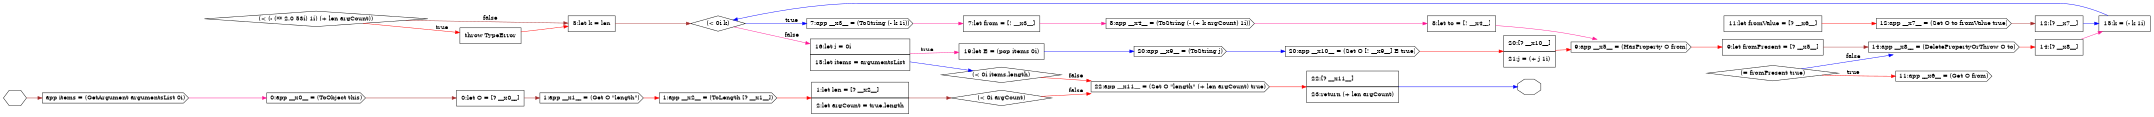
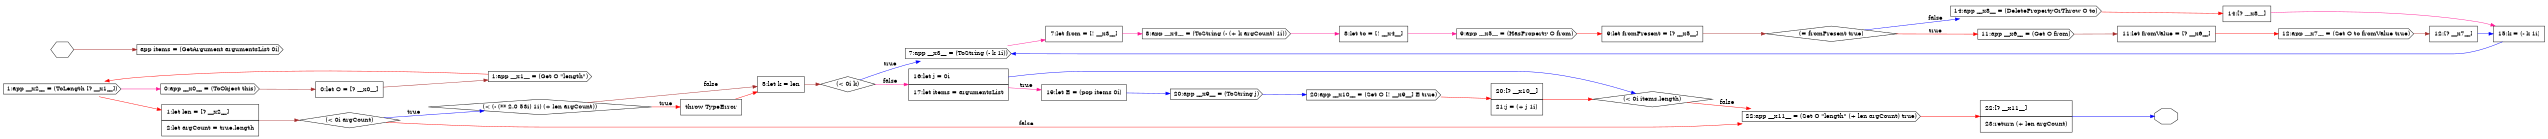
(1423, 3) -> (1760, 54)
none -> (2094, 34)
(1844, 47) -> (1732, 34)
(1561, 50) -> (1565, 99)
(860, 62) -> (958, 92)
(226, 98) -> (139, 89)
none -> (432, 114)
